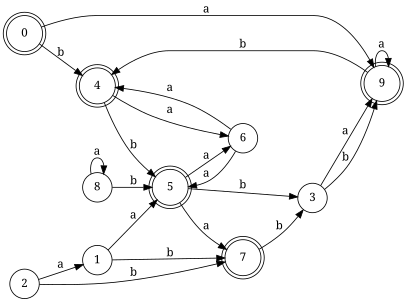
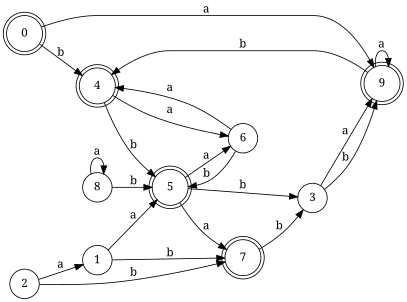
(207, 174) -> (207, 174)
